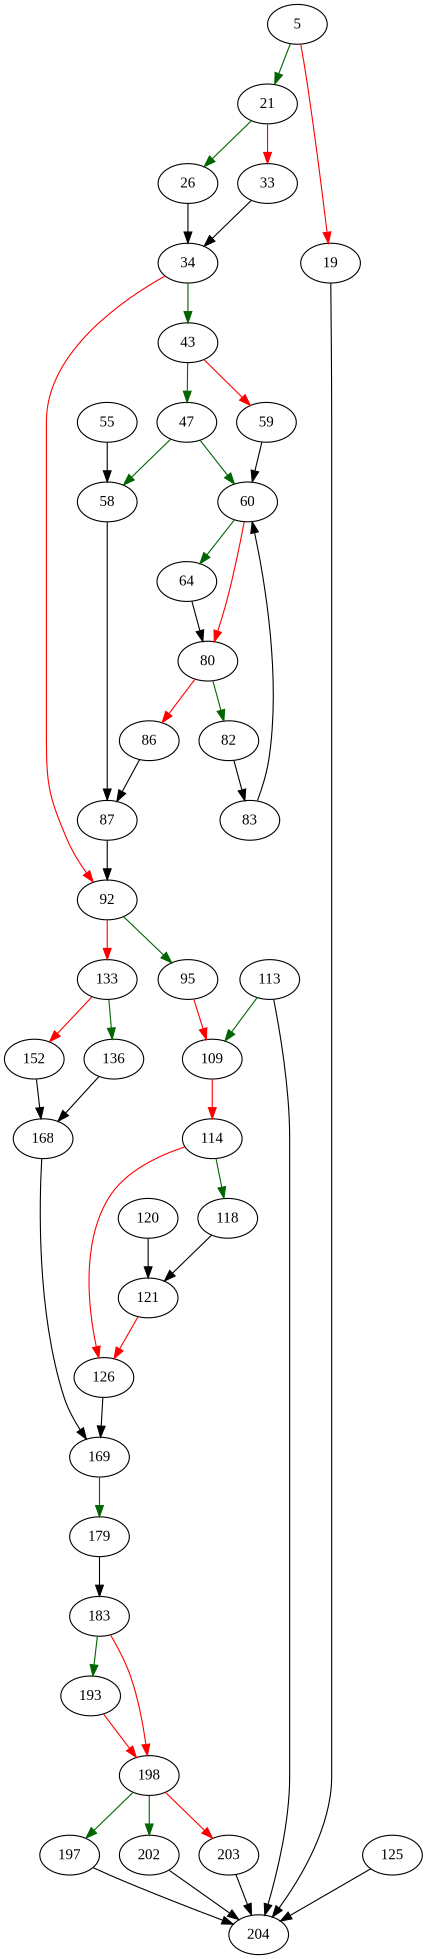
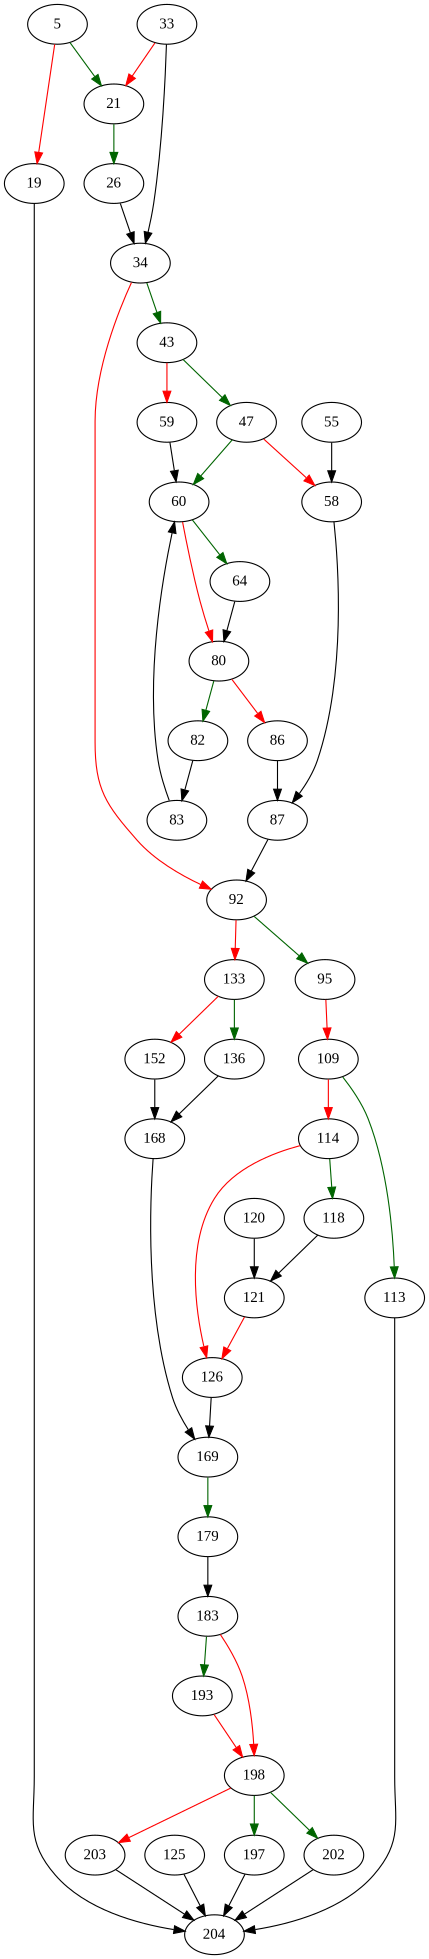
(268, 138) -> (144, 60)
(151, 458) -> (285, 458)
(244, 1015) -> (382, 1168)
